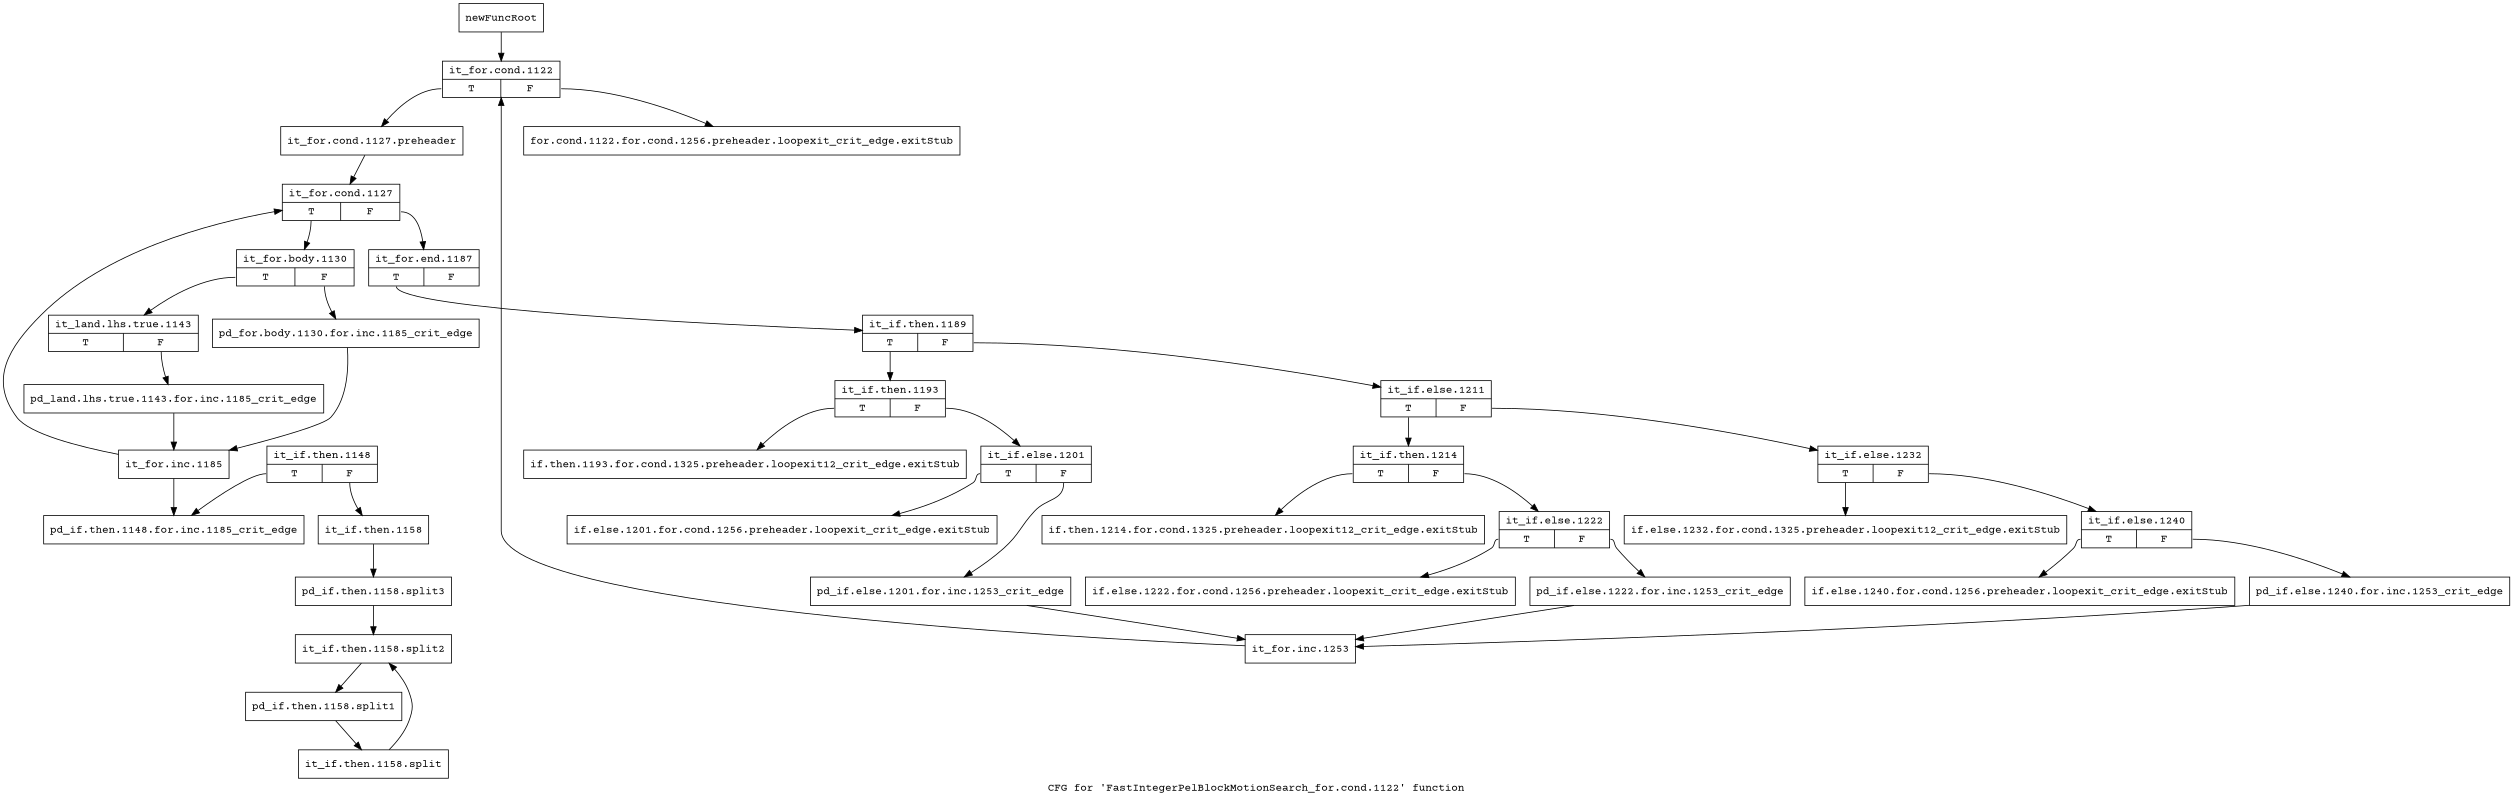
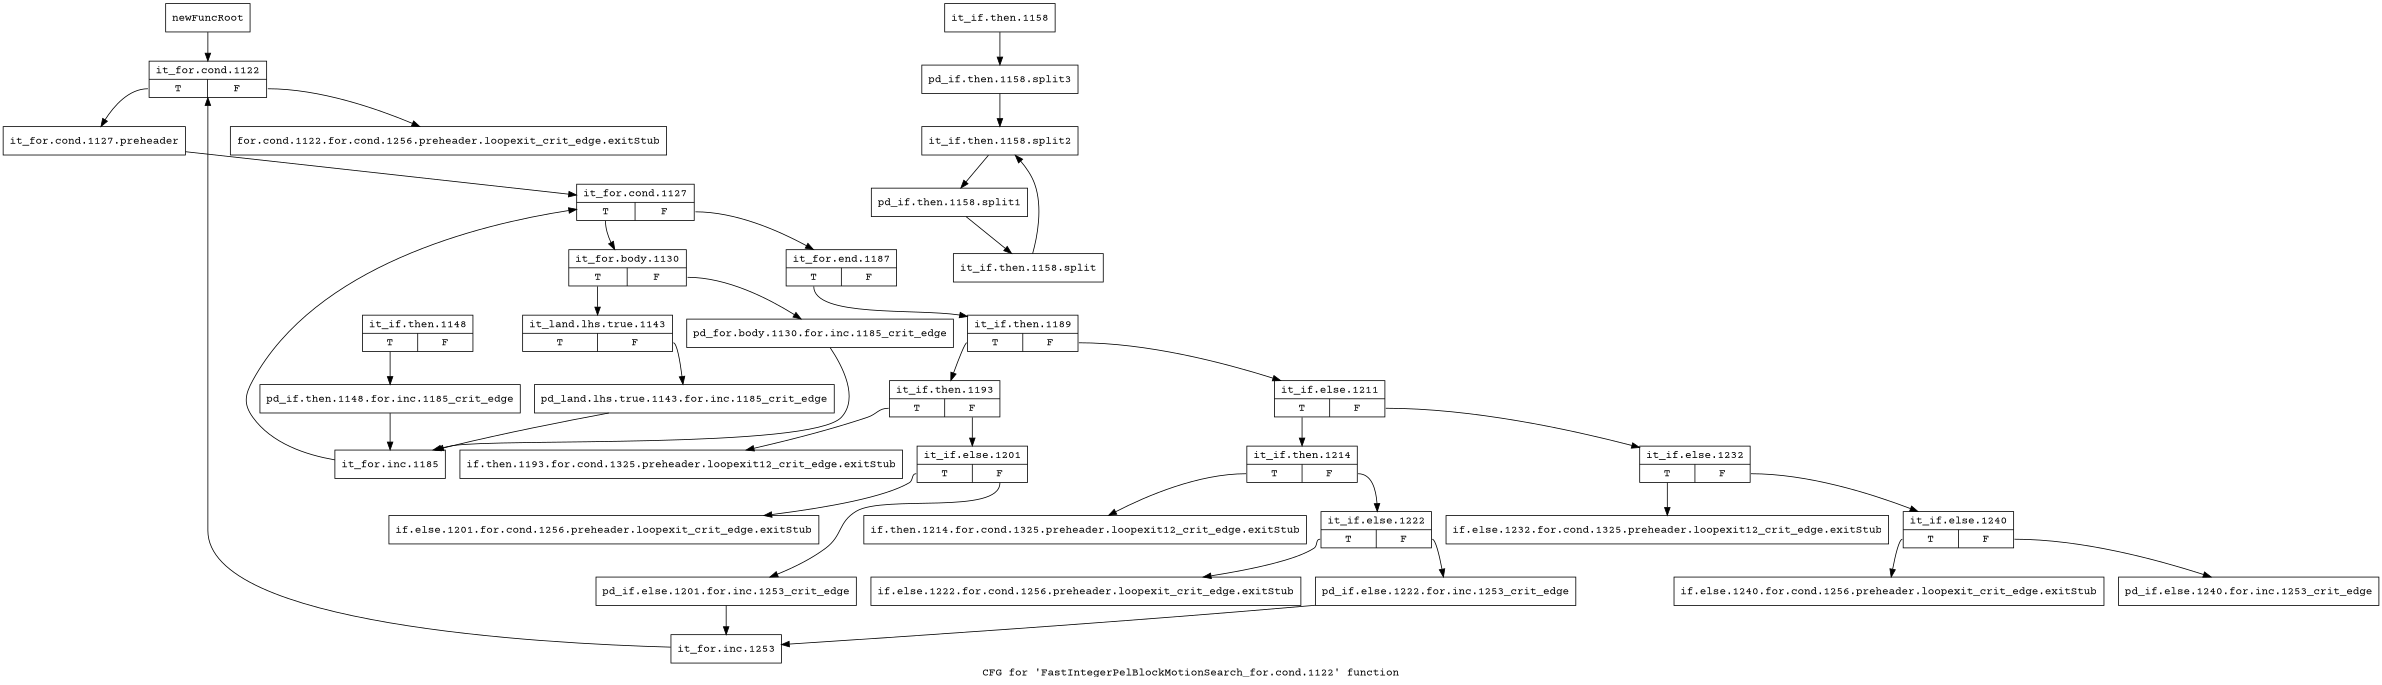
(174, 493) -> (390, 428)
(352, 496) -> none
(1807, 630) -> none
